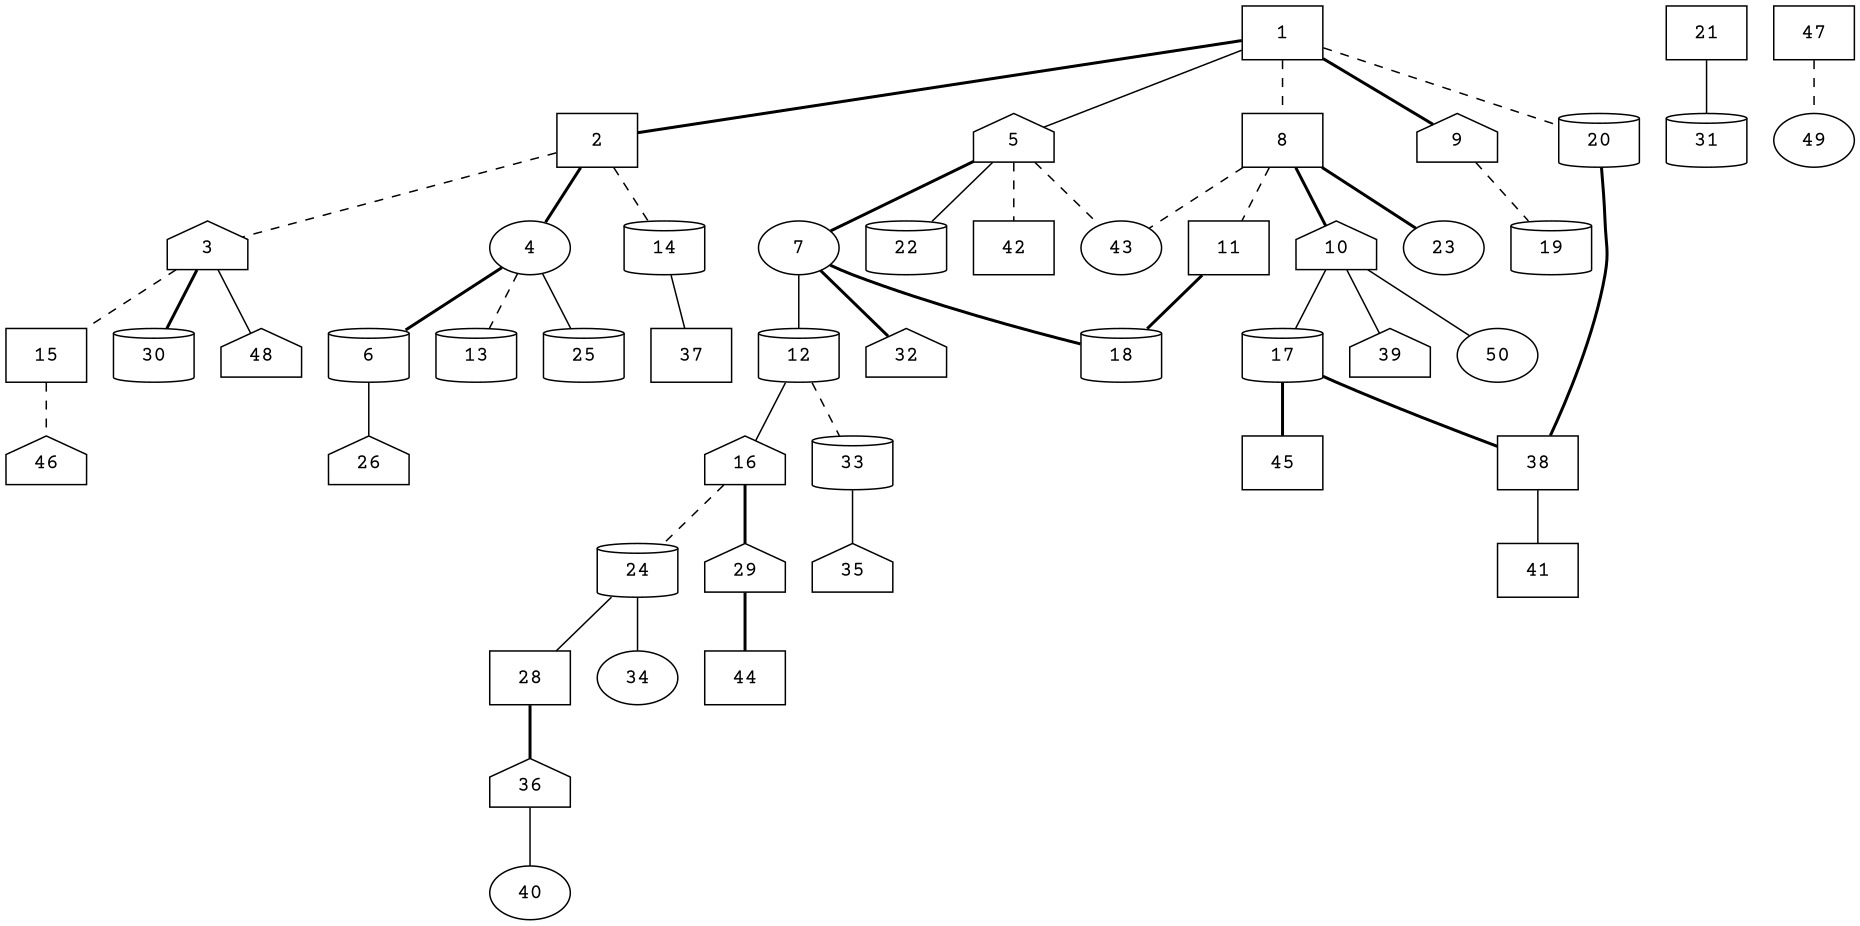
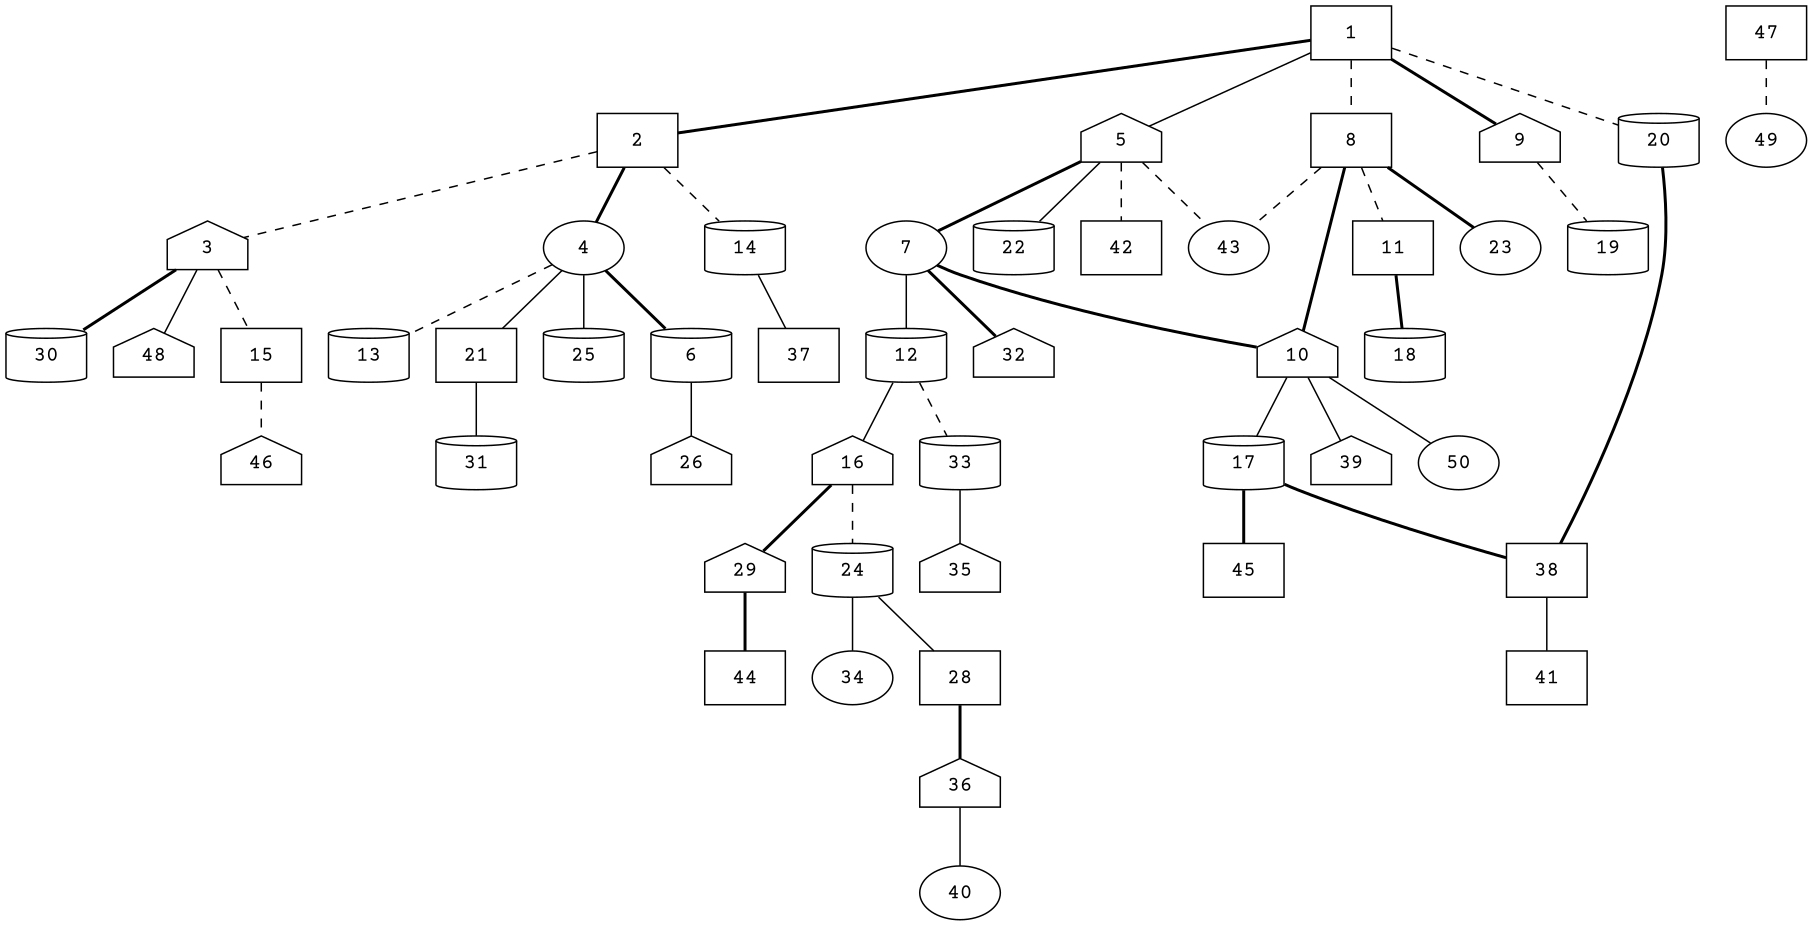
none -> (532, 299)
(954, 309) -> (1095, 314)
